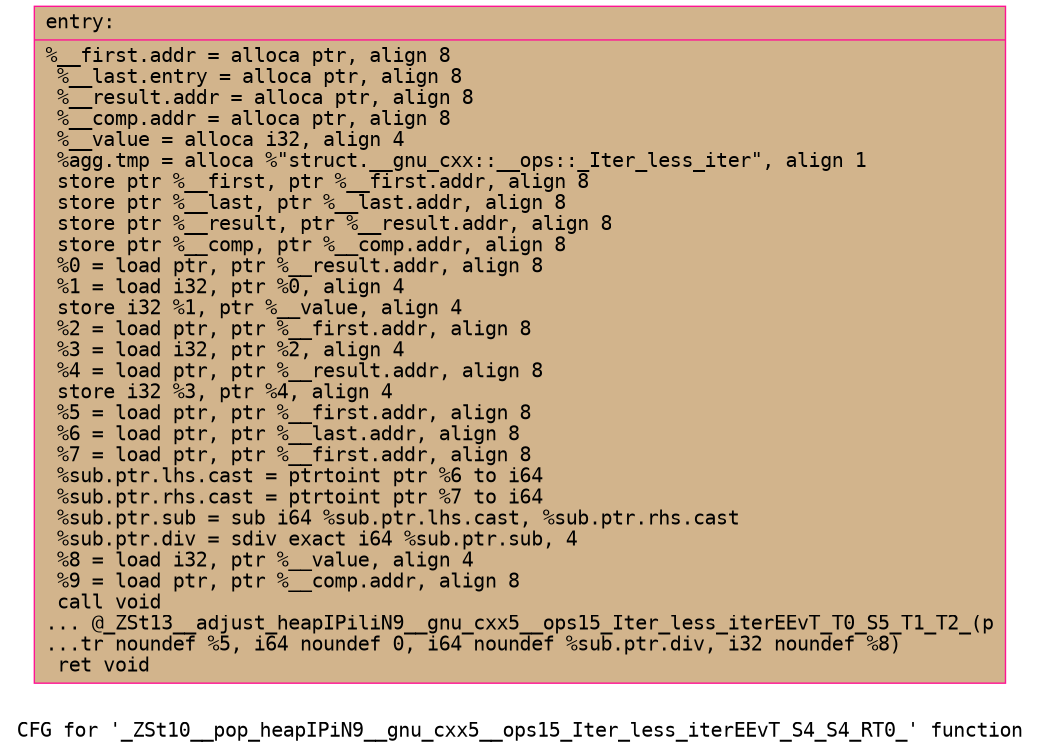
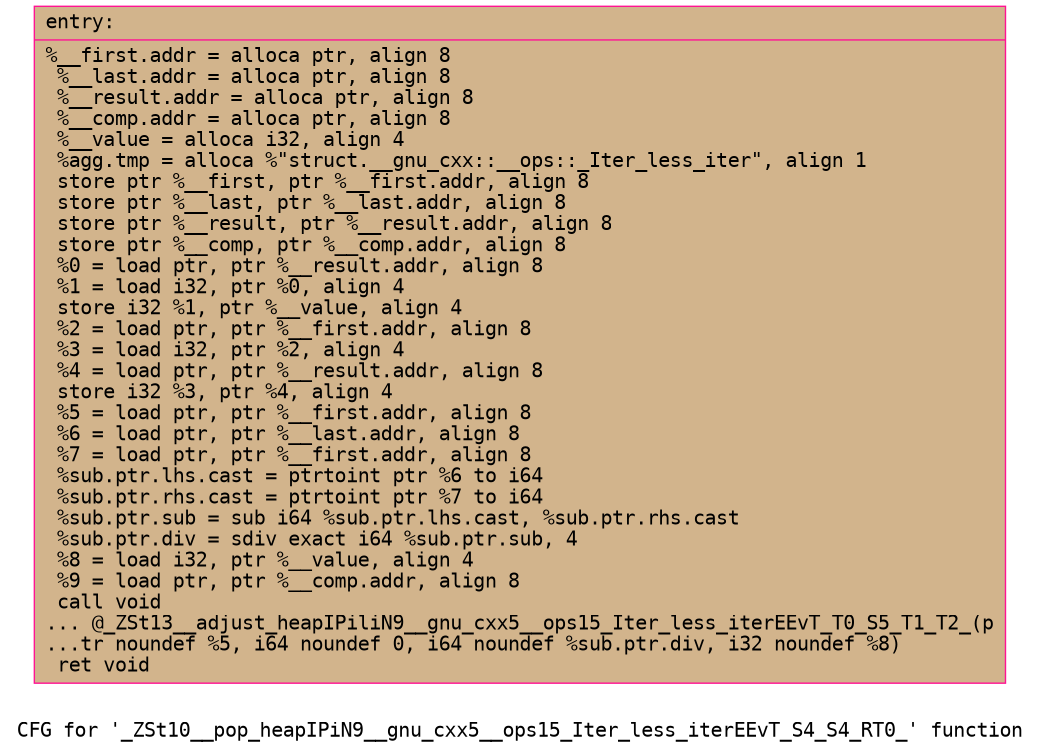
(254, 77) -> (248, 77)
